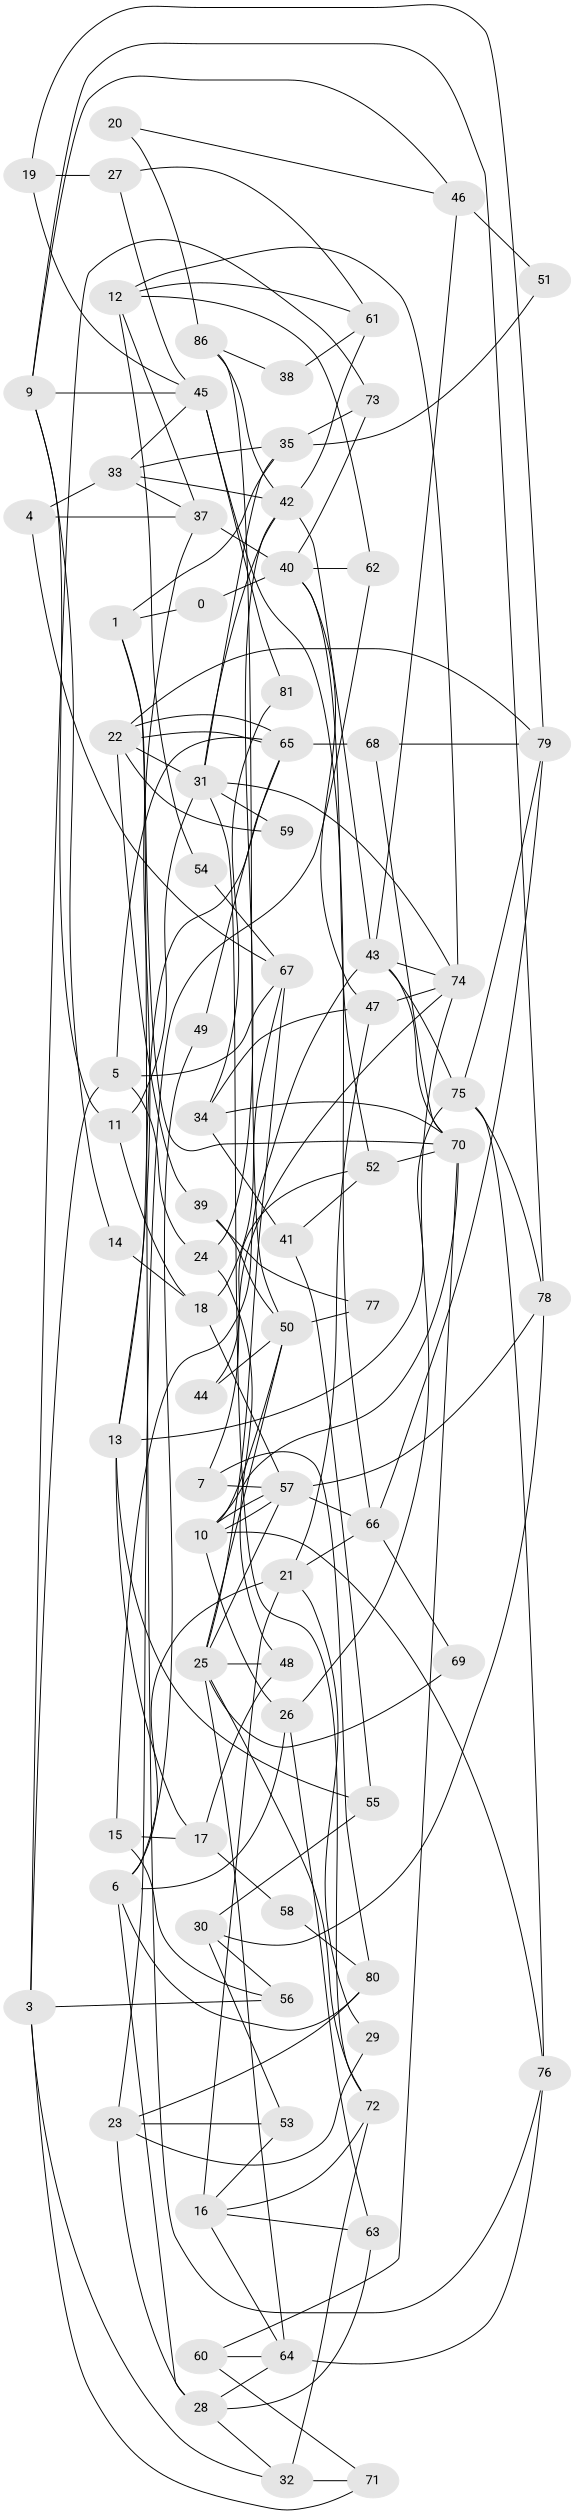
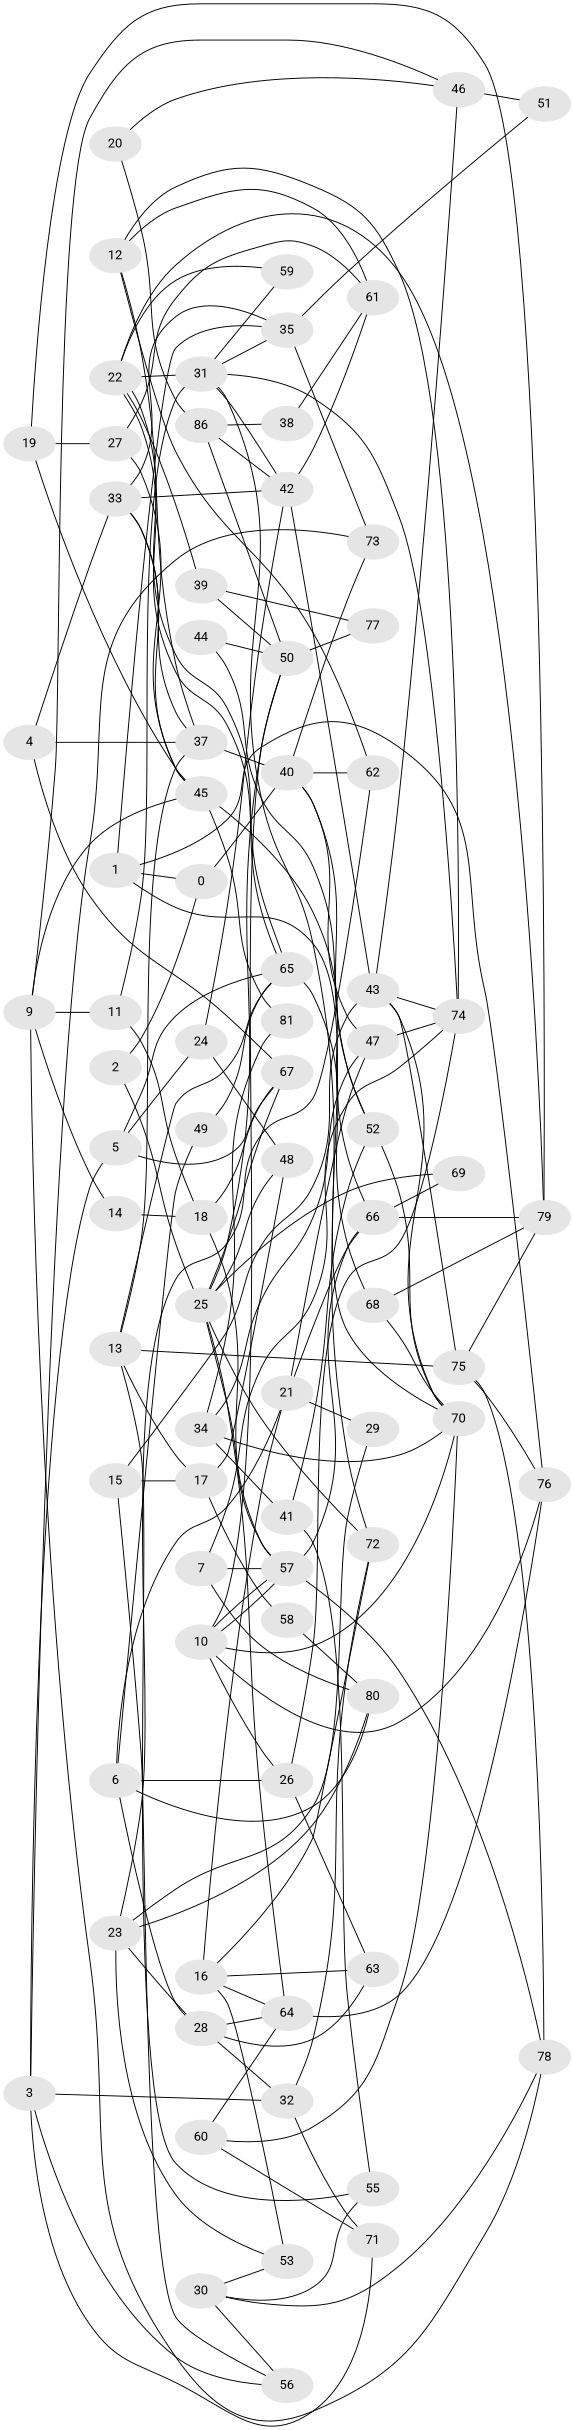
(201, 870) -> none
none -> (115, 1068)
